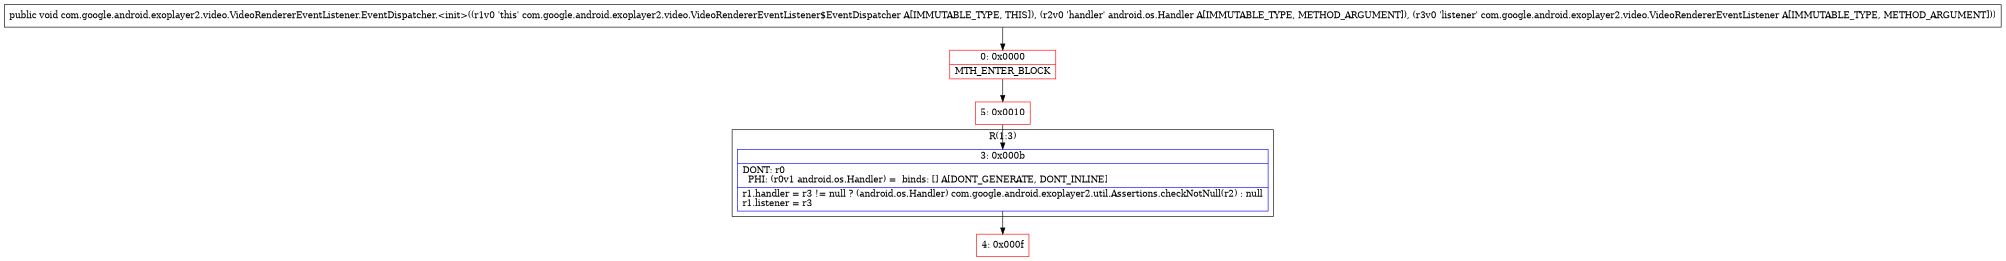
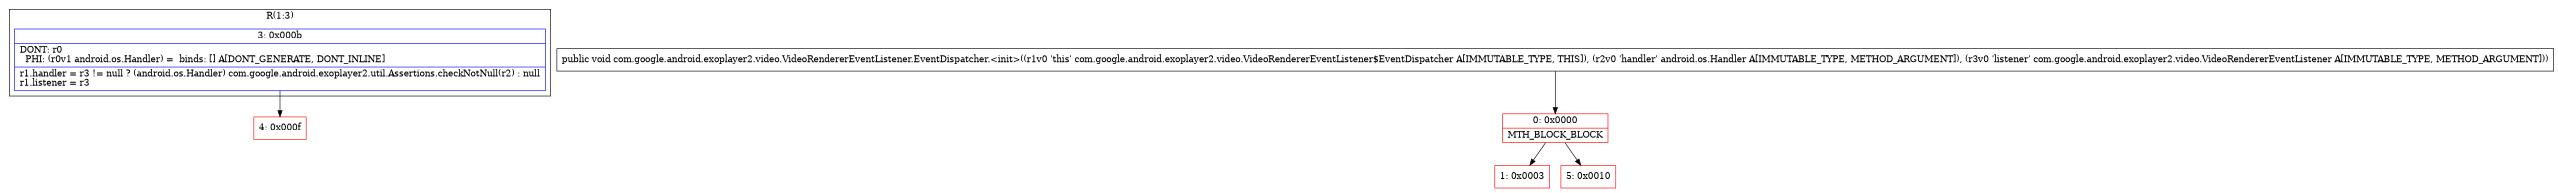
(1003, 71) -> (1555, 135)
(1003, 134) -> none
none -> (1522, 177)
